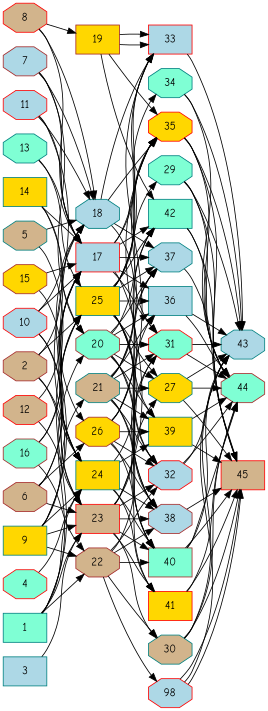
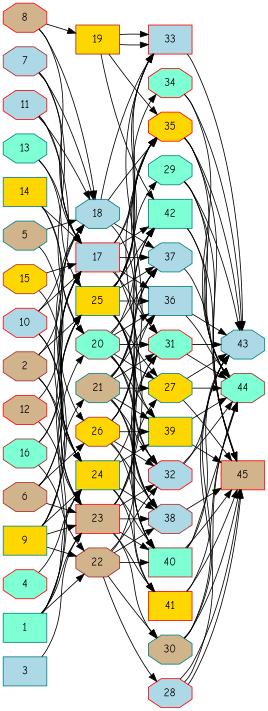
(170, 83) -> (170, 83)
(170, 693) -> (170, 693)
